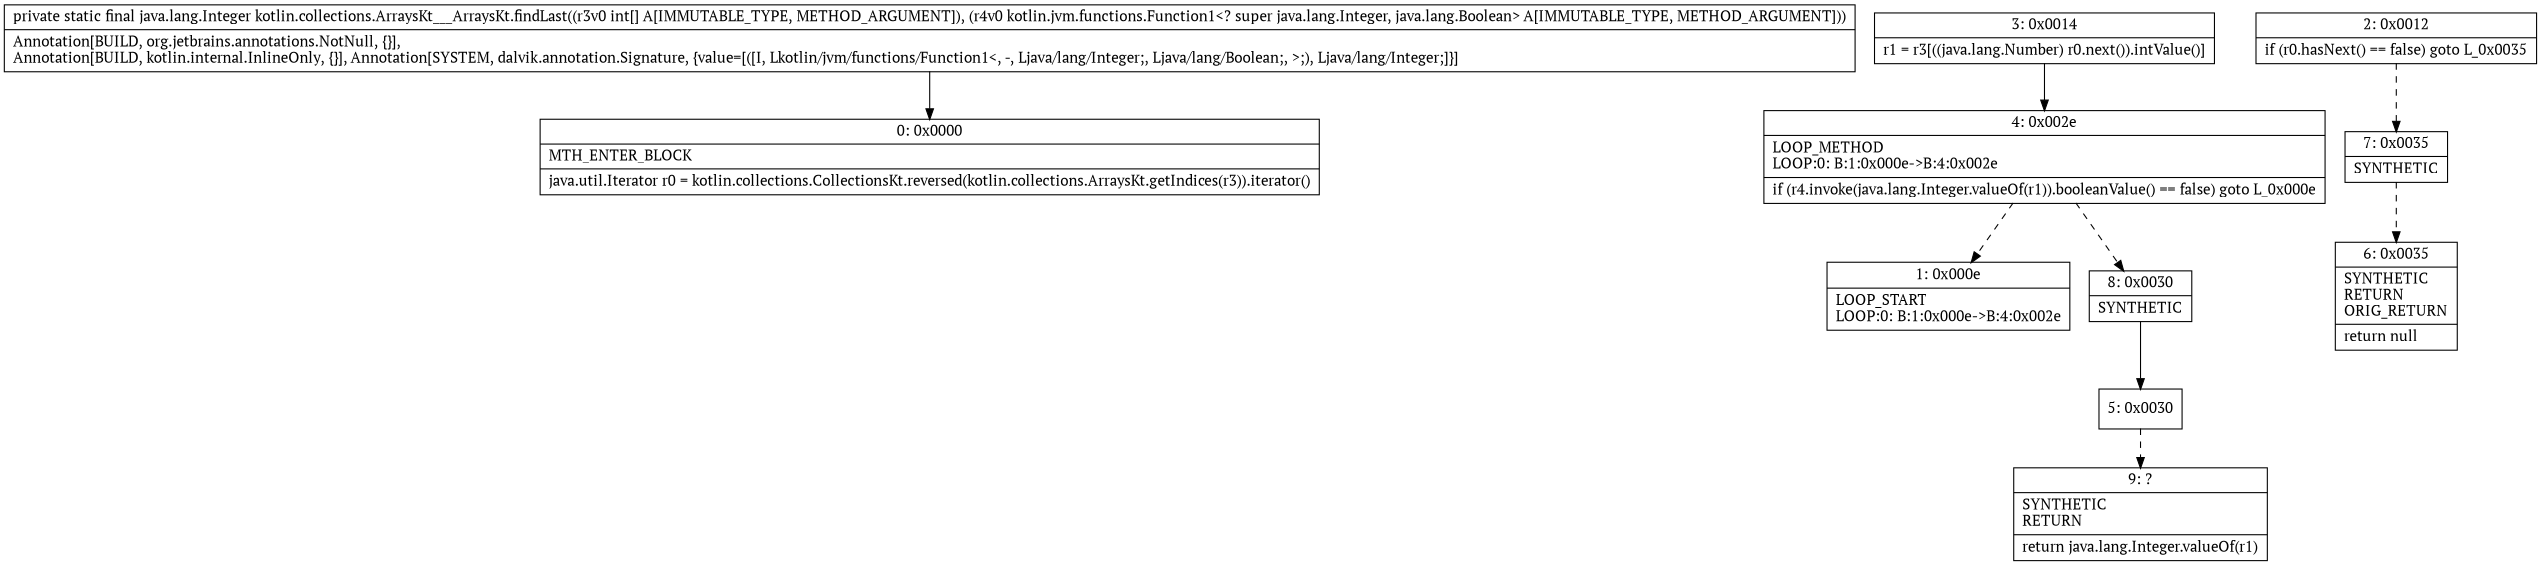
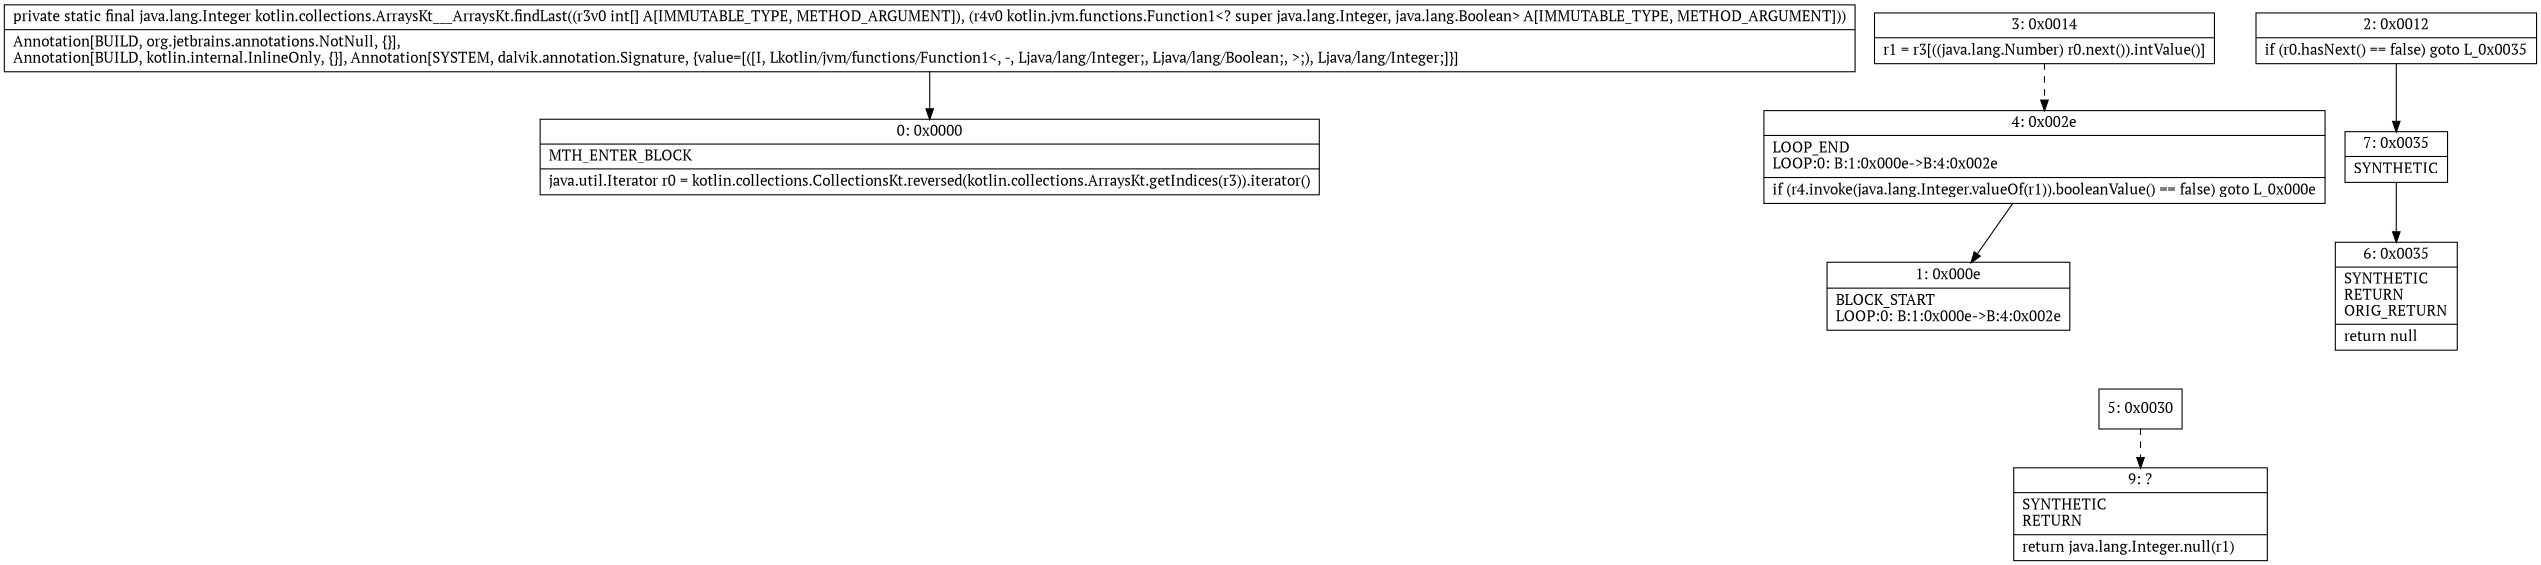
(2044, 82) -> (2044, 82)
(2396, 92) -> (2396, 92)
(1828, 148) -> (1811, 148)
(2396, 207) -> (2396, 207)
(1995, 228) -> (1995, 228)
(2141, 296) -> none
(1882, 301) -> (1886, 301)
(2141, 547) -> (2129, 547)
